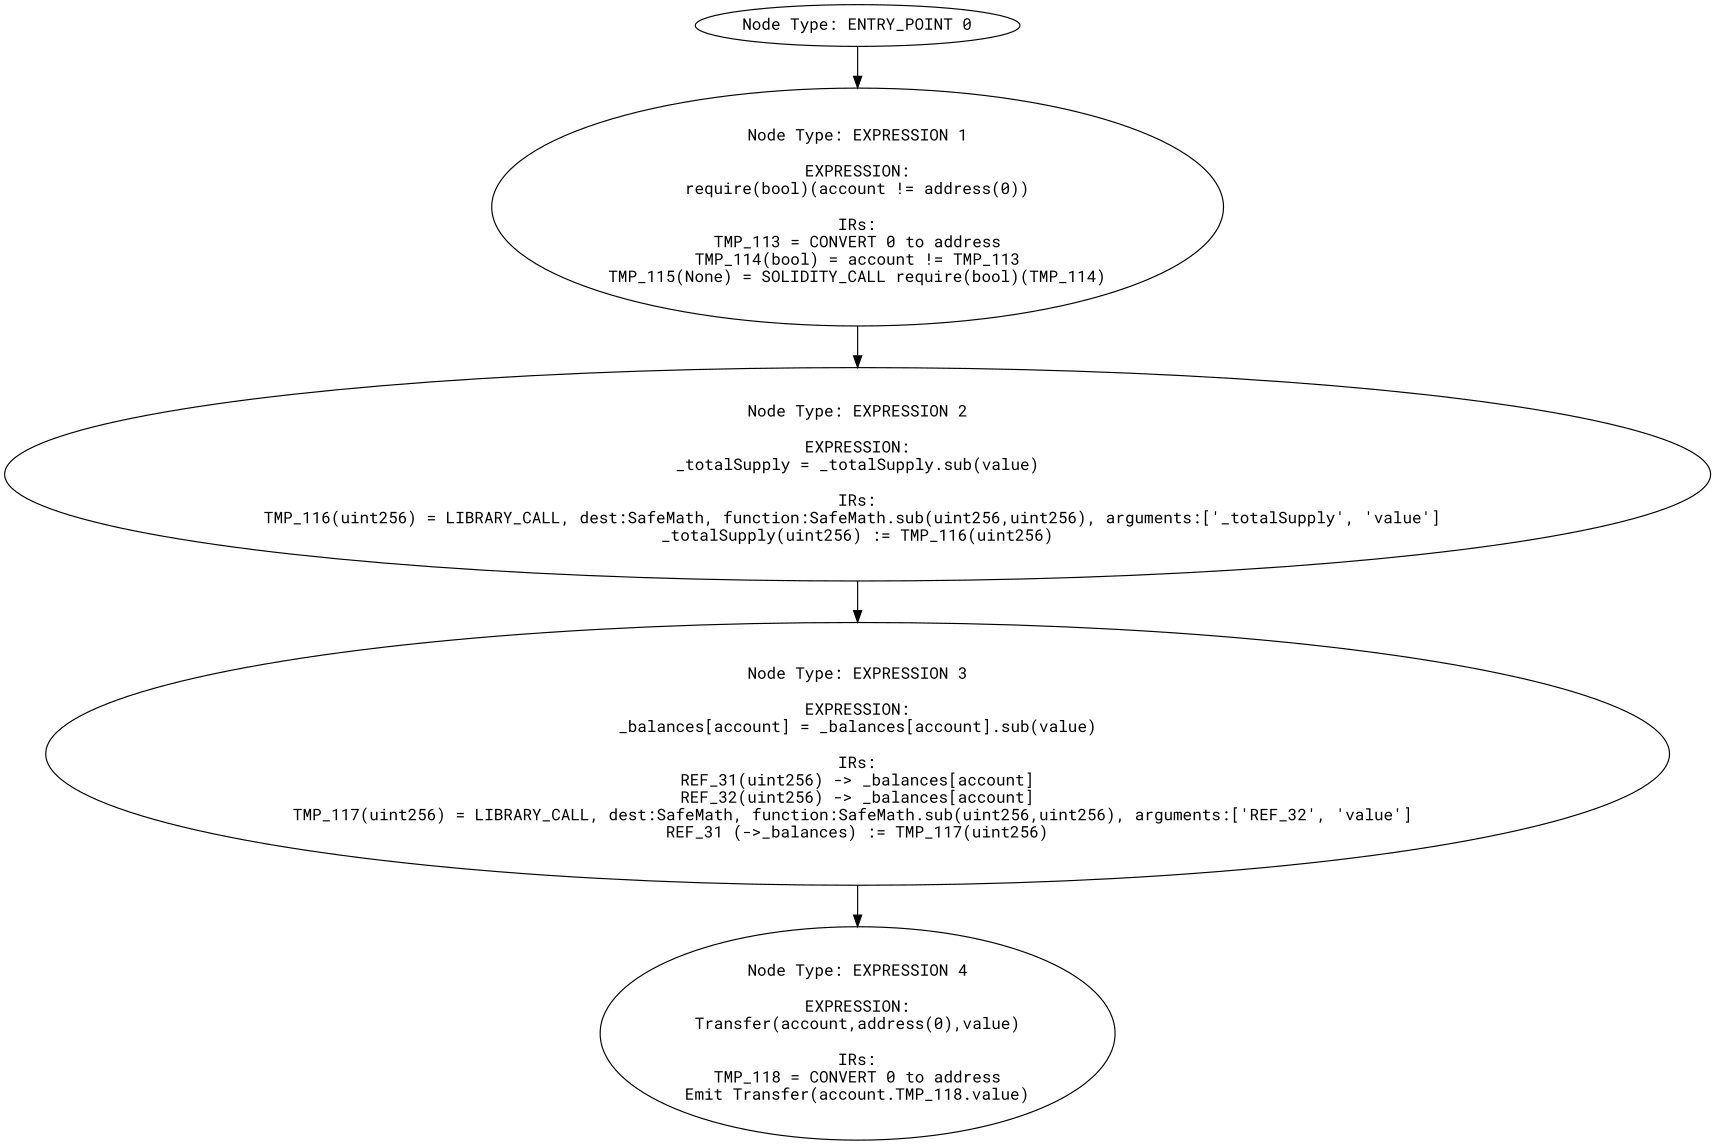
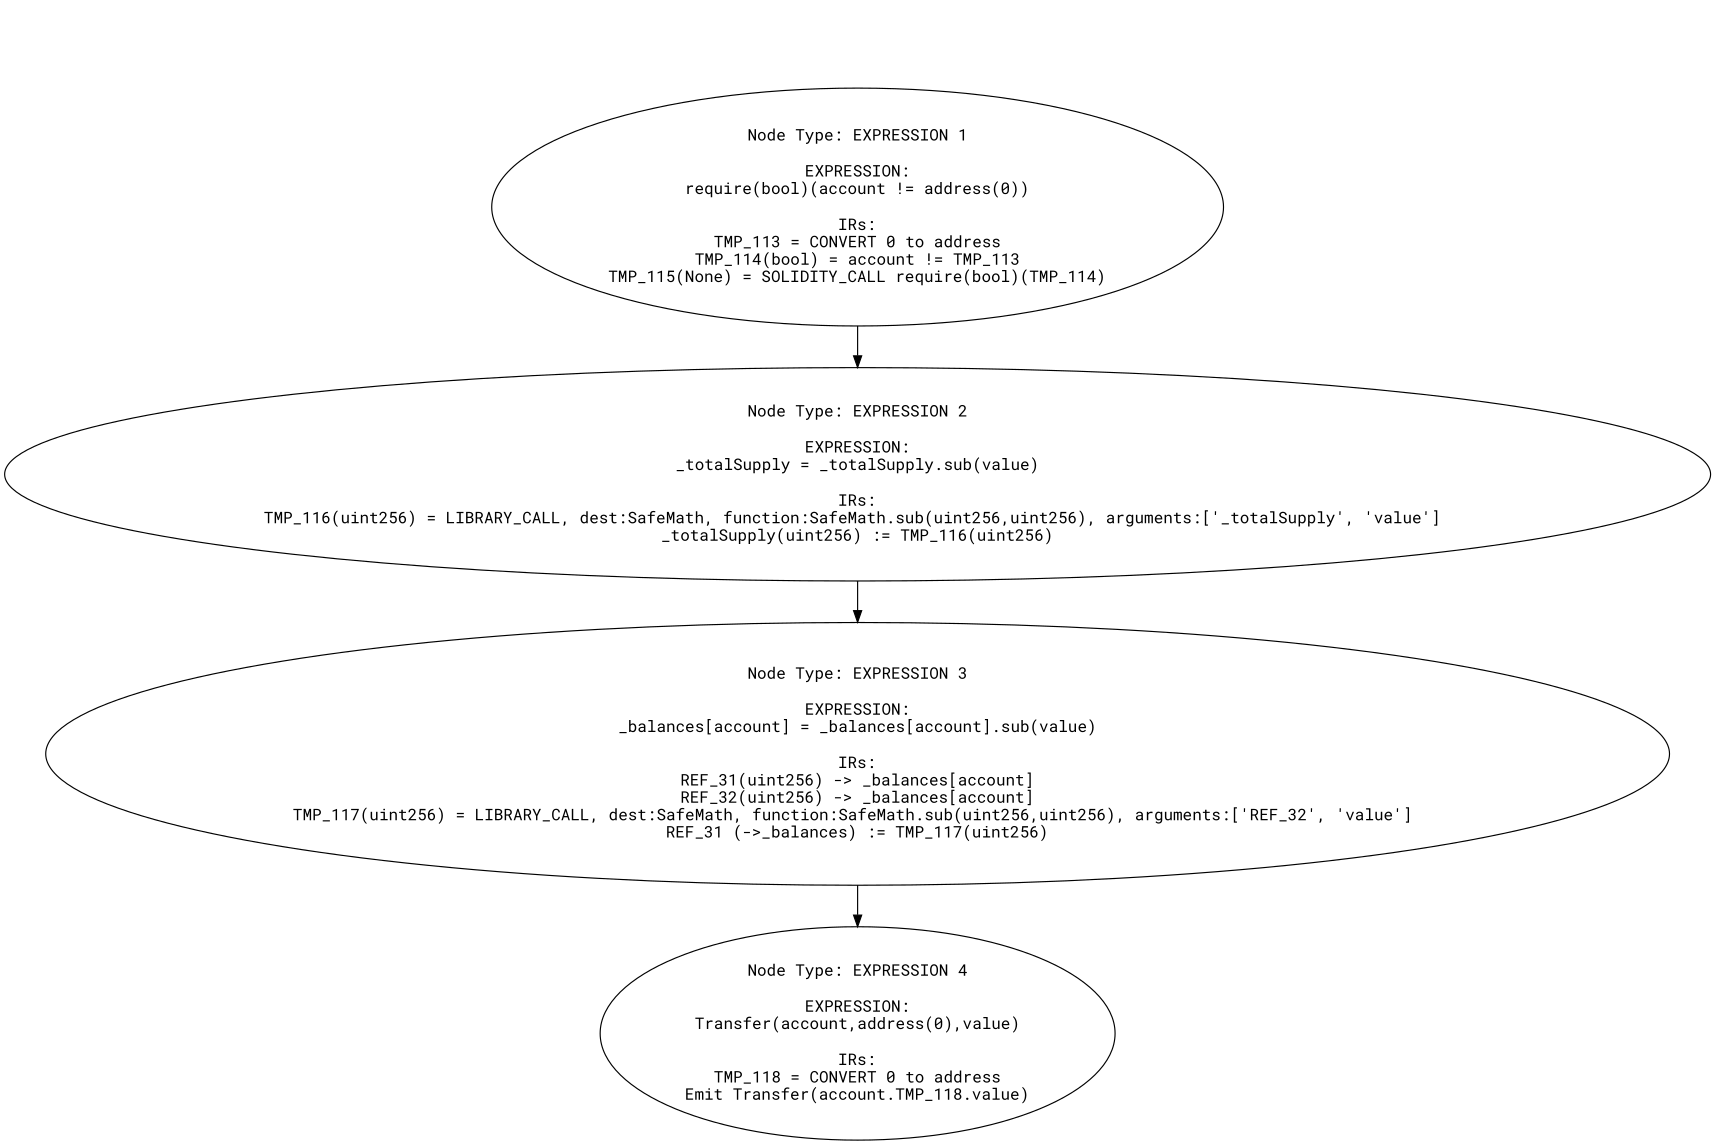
(858, 26) -> none
